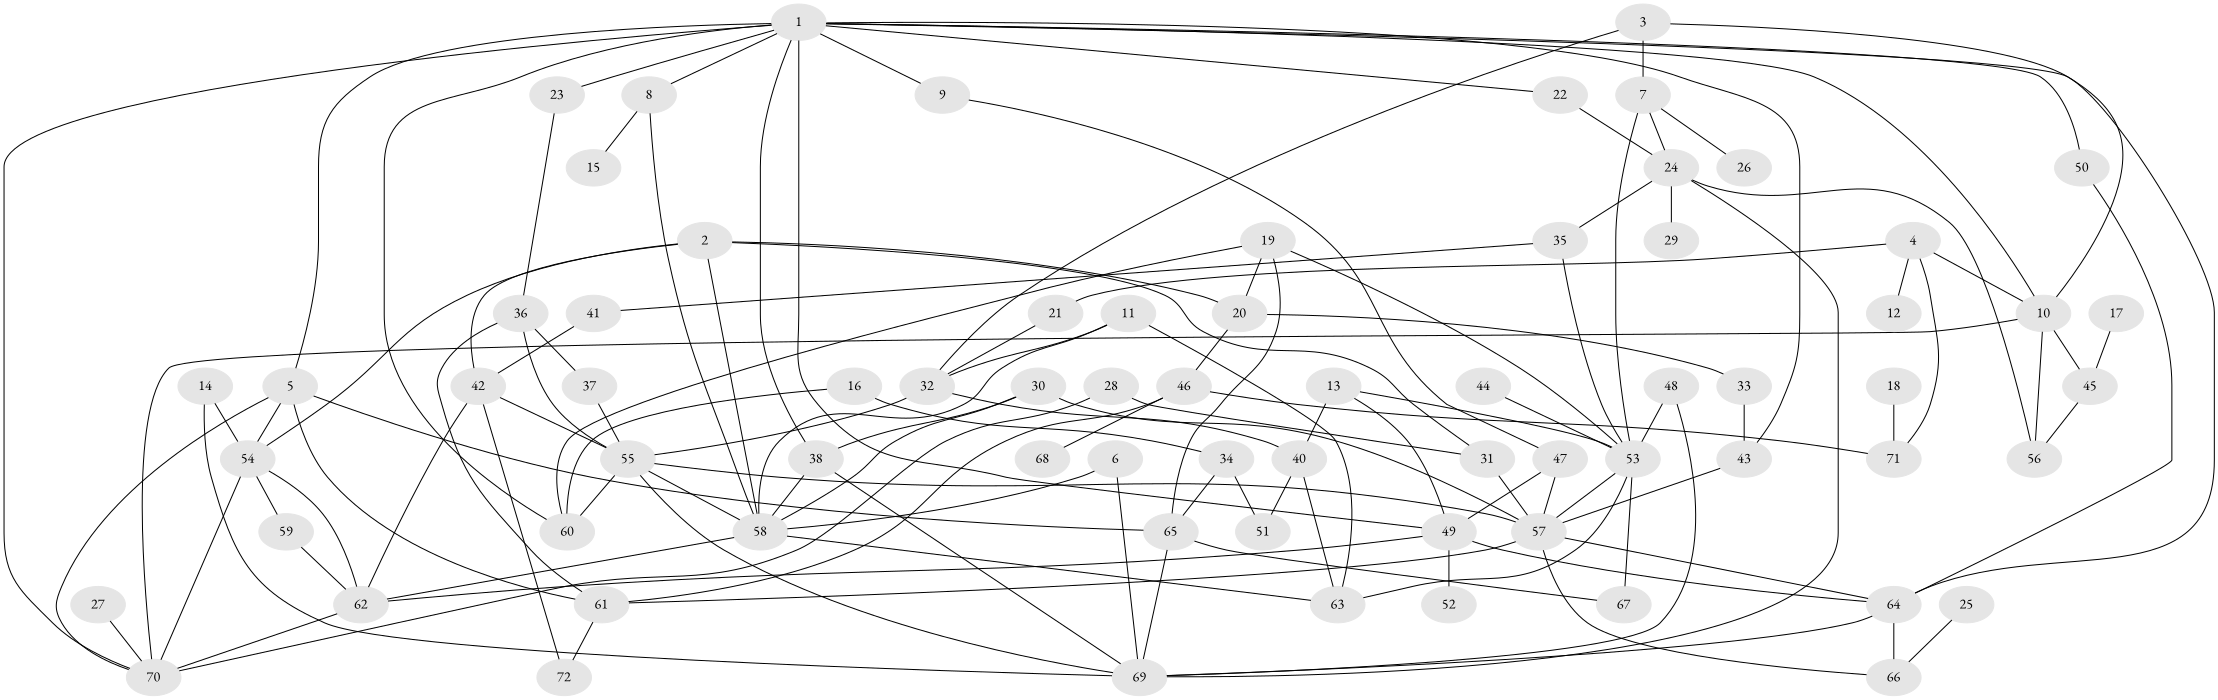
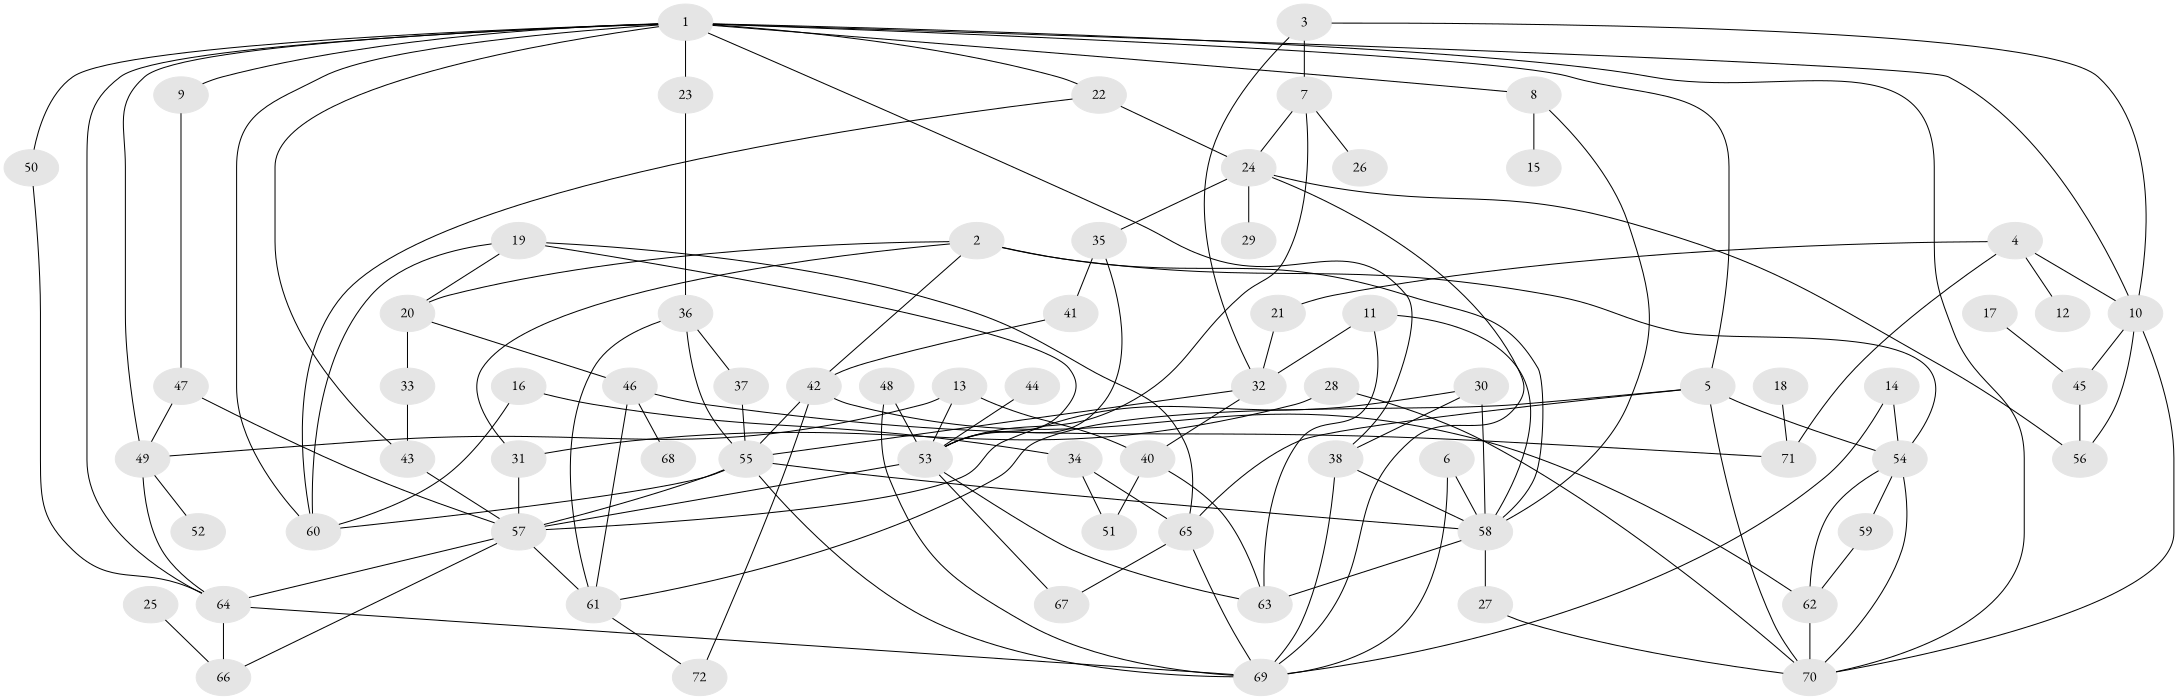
none -> (585, 186)
(561, 568) -> (1485, 568)
(905, 571) -> none
